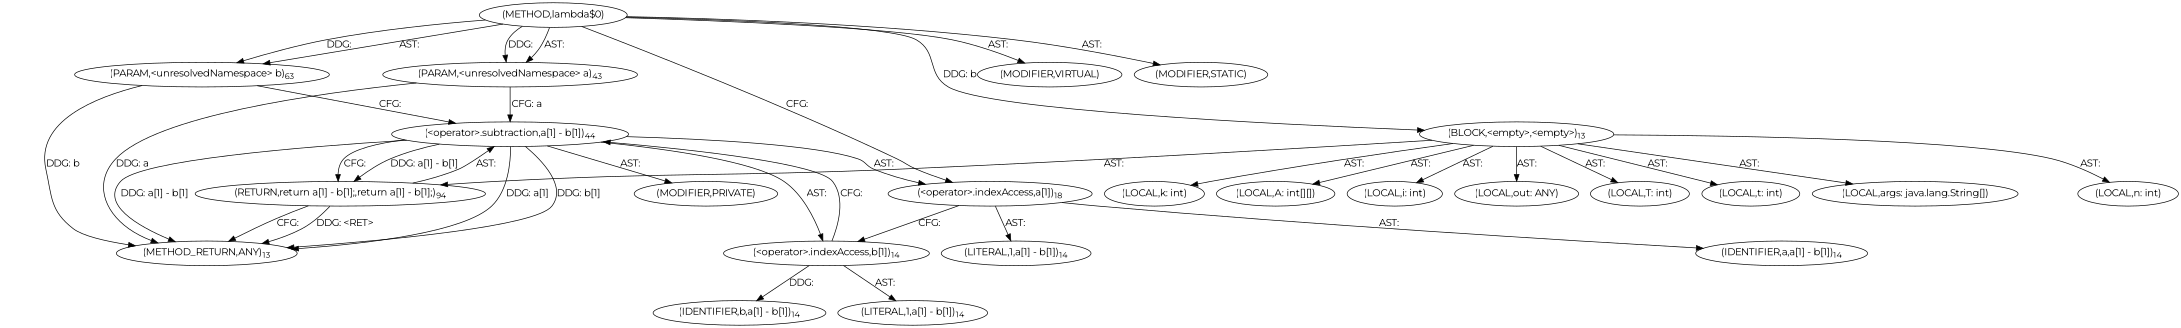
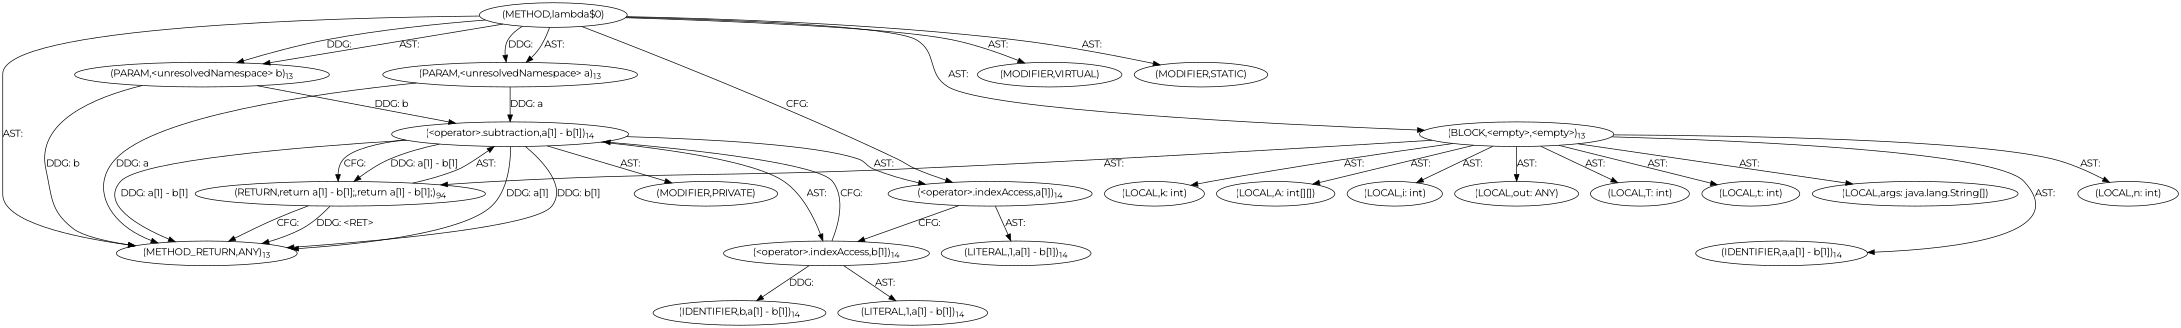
none -> (106, 37)
(290, 74) -> (290, 74)
(597, 74) -> (597, 74)
(960, 75) -> (960, 75)
(392, 104) -> (392, 104)
(527, 104) -> (527, 104)
(590, 133) -> (590, 133)
(1059, 193) -> (1059, 193)
(1379, 228) -> (1921, 156)
